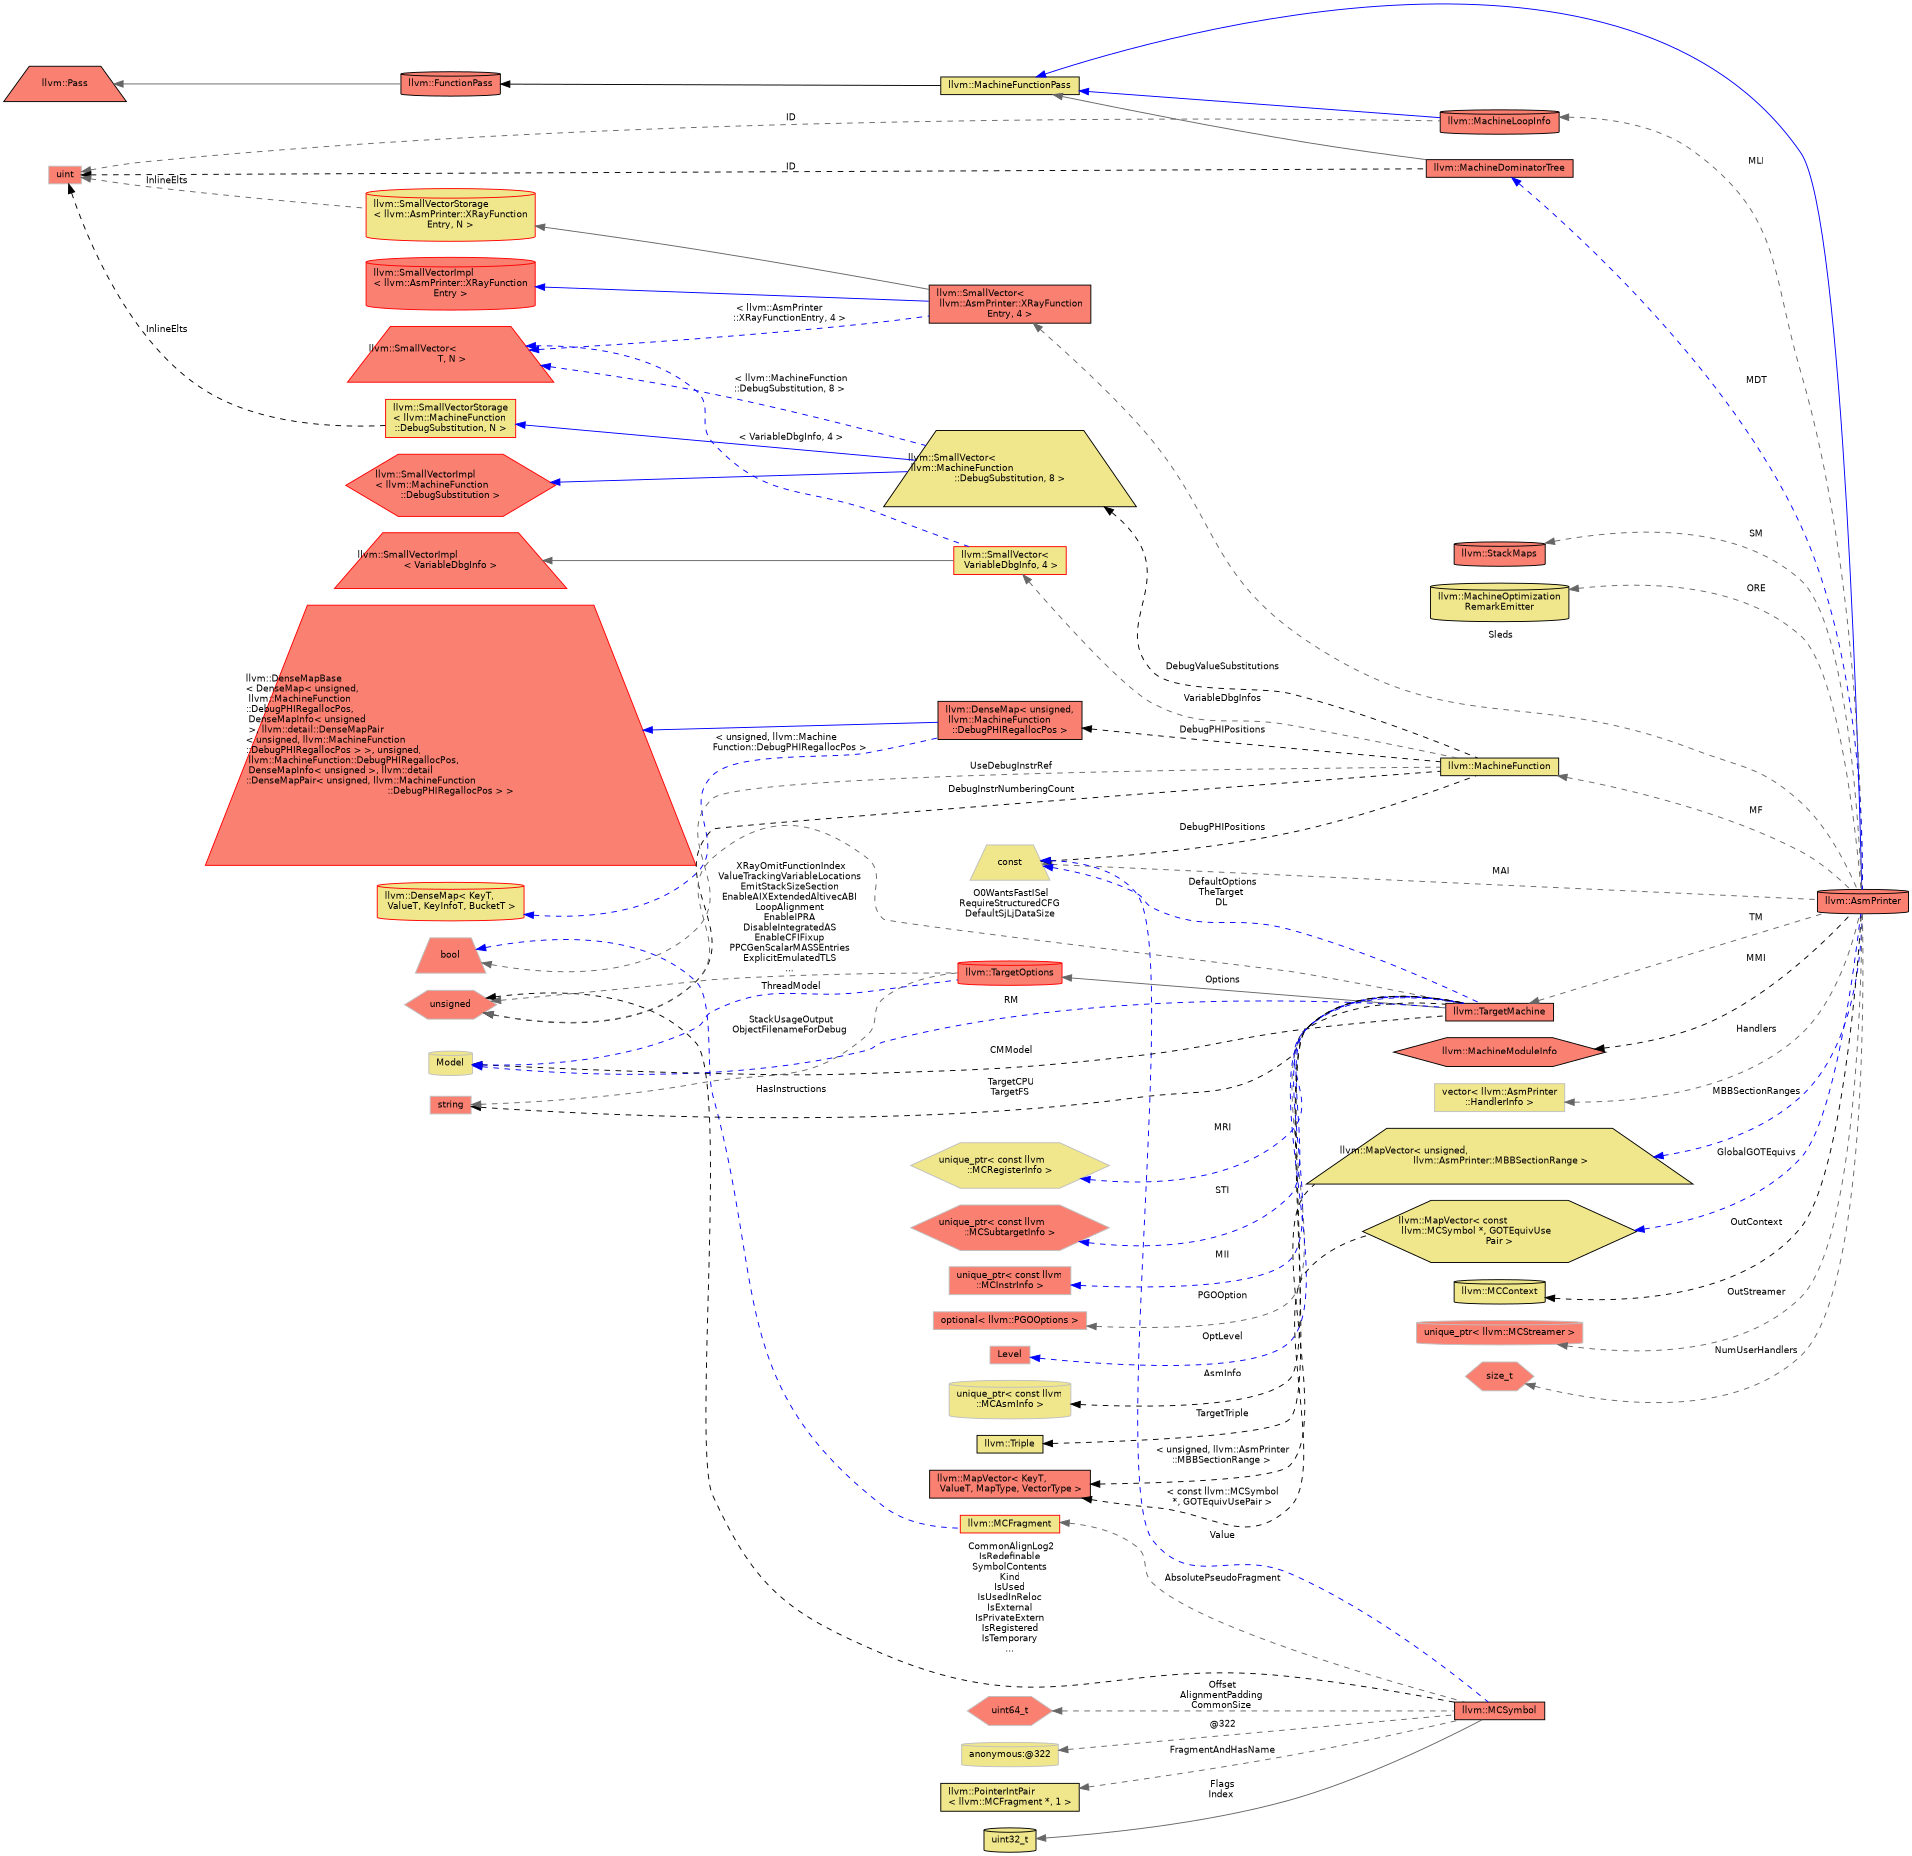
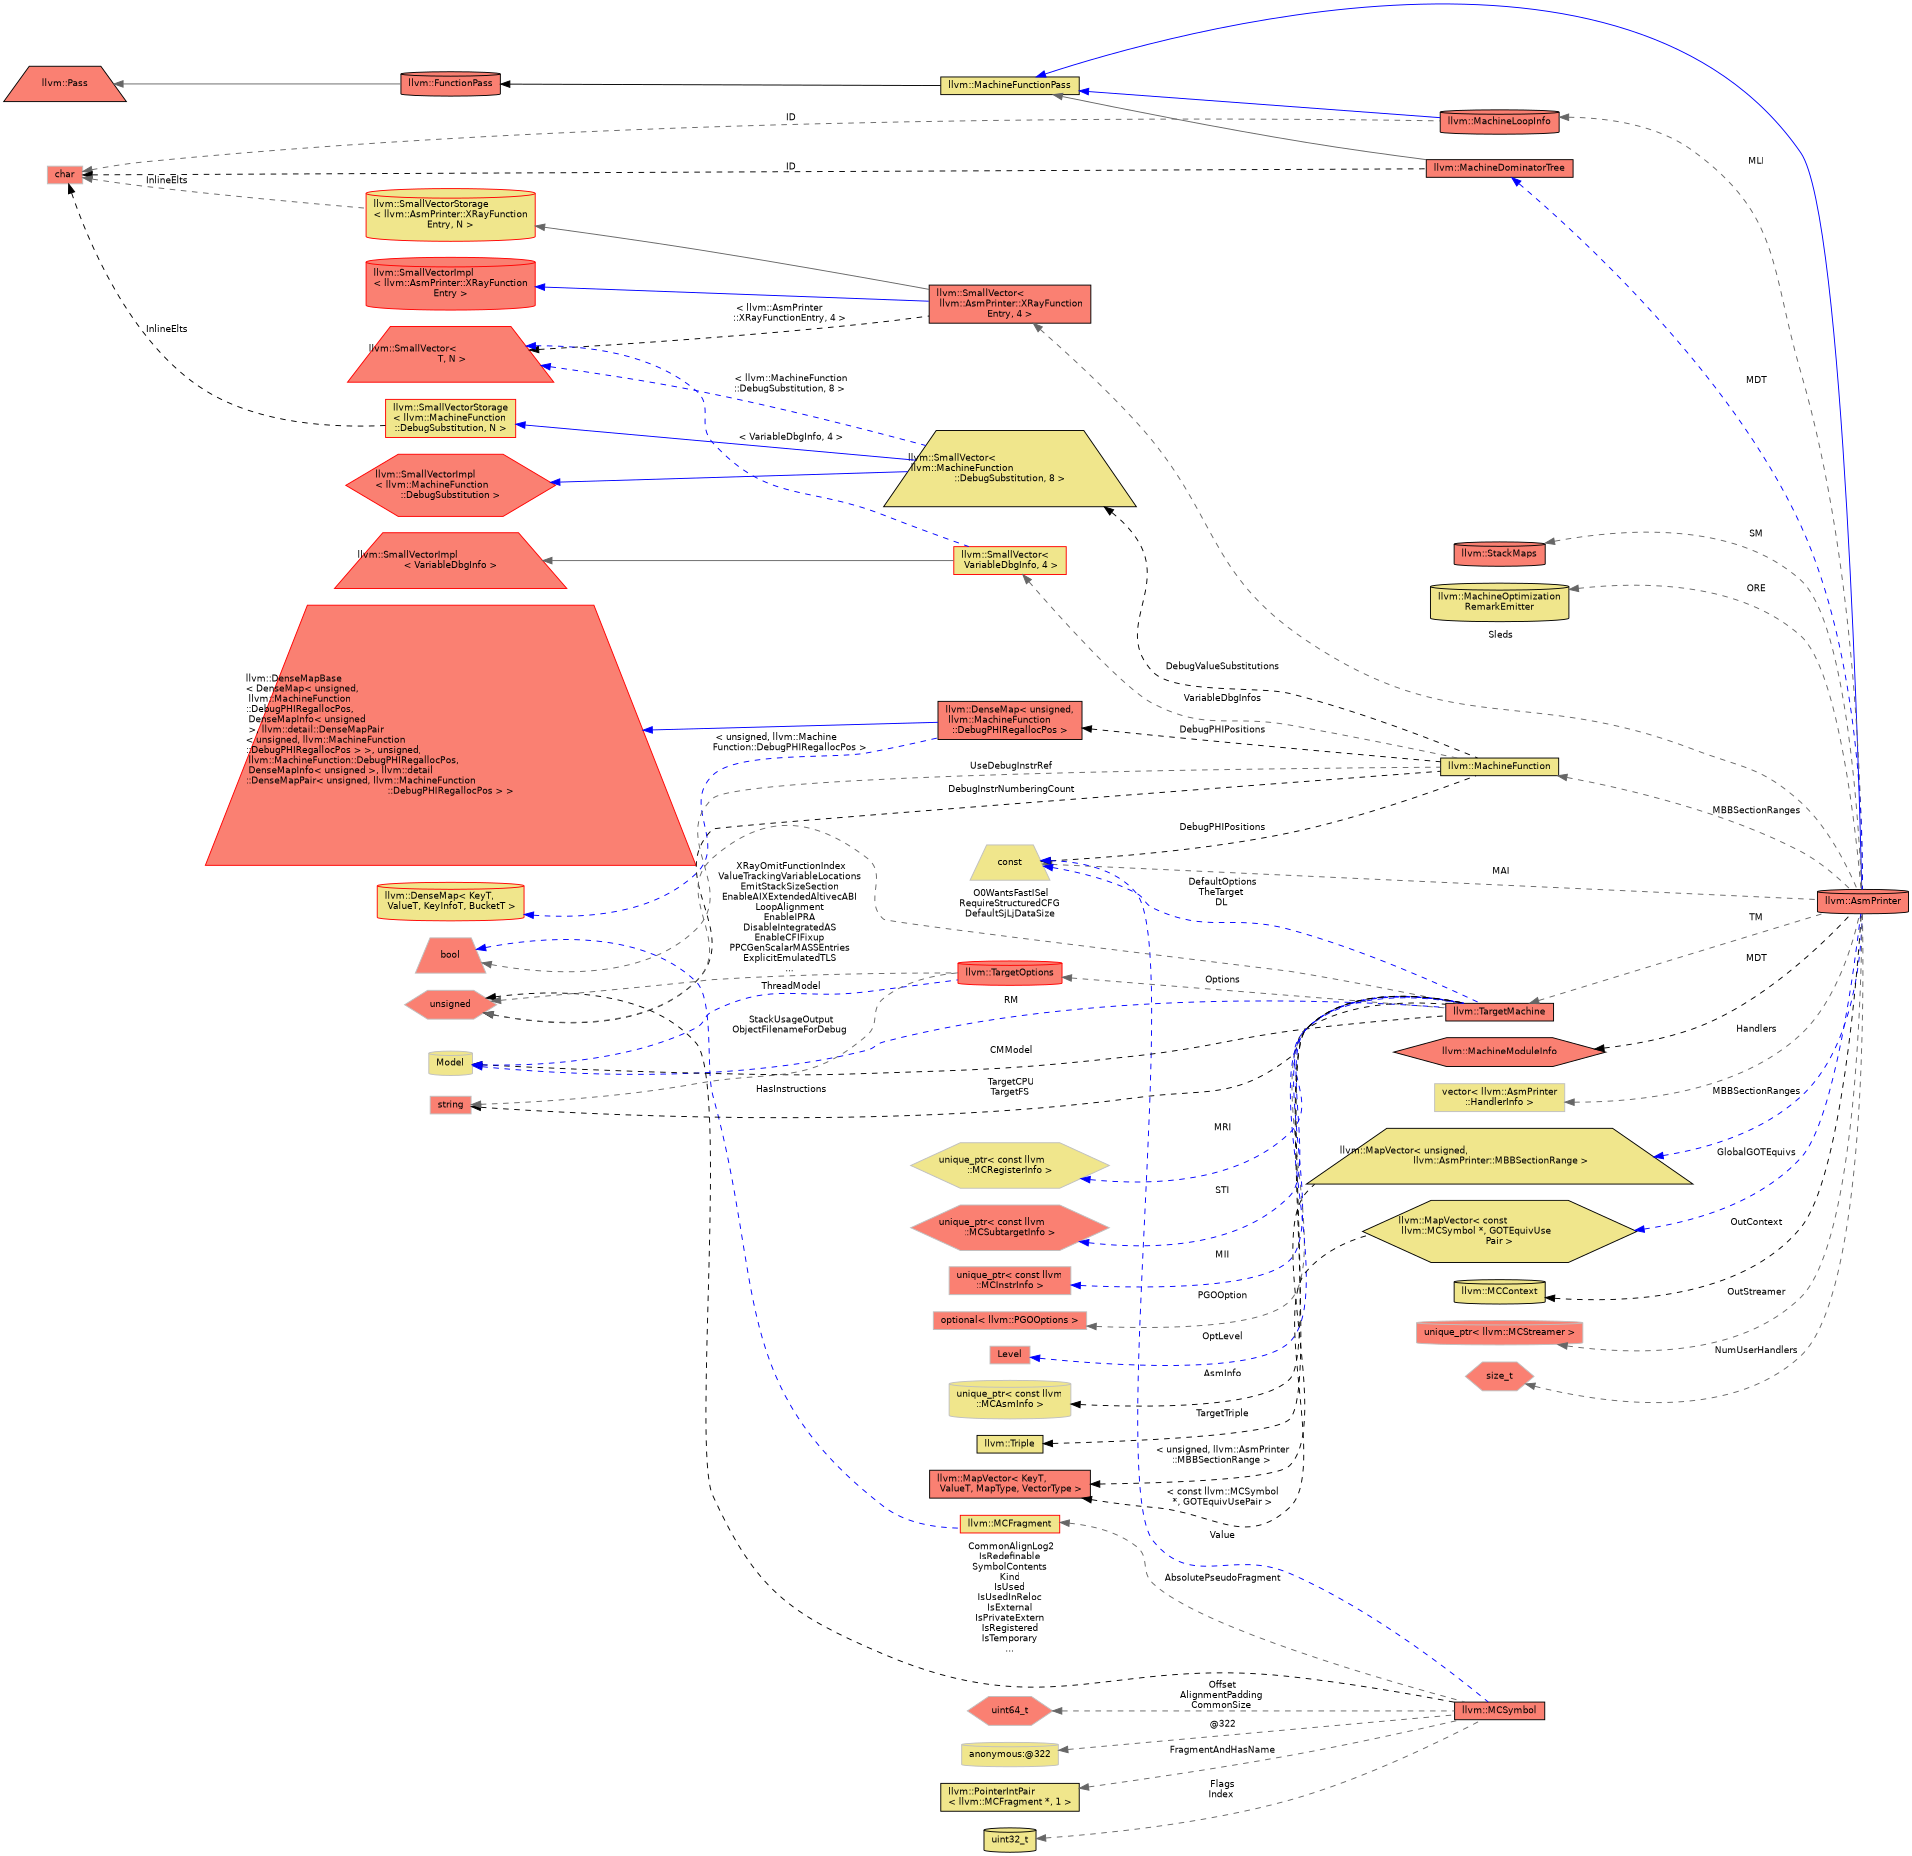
(65, 175) -> (65, 175)
(734, 336) -> (734, 336)
(1755, 811) -> (1755, 811)
(1755, 959) -> (1755, 959)
(1259, 993) -> (1259, 993)
(1271, 1805) -> (1271, 1805)
